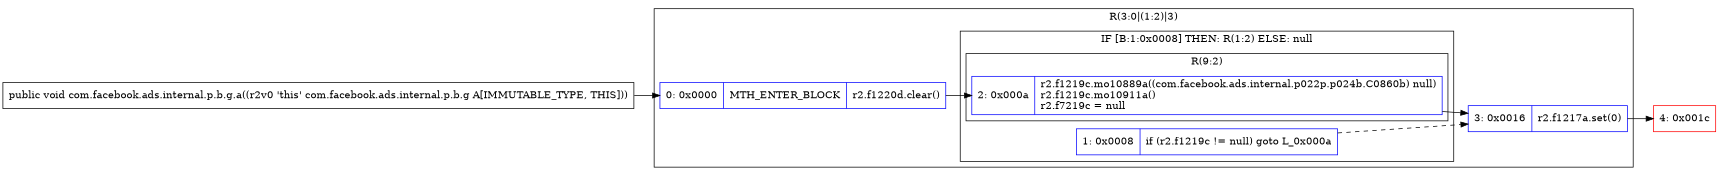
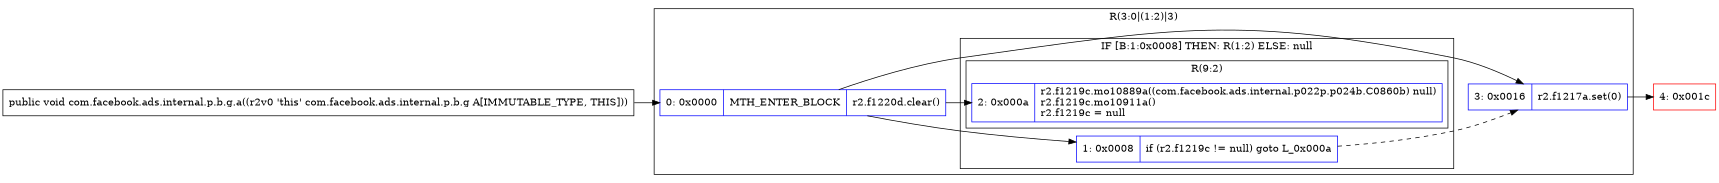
(1083, 106) -> (1083, 113)
(1451, 112) -> (1178, 32)
none -> (973, 132)
